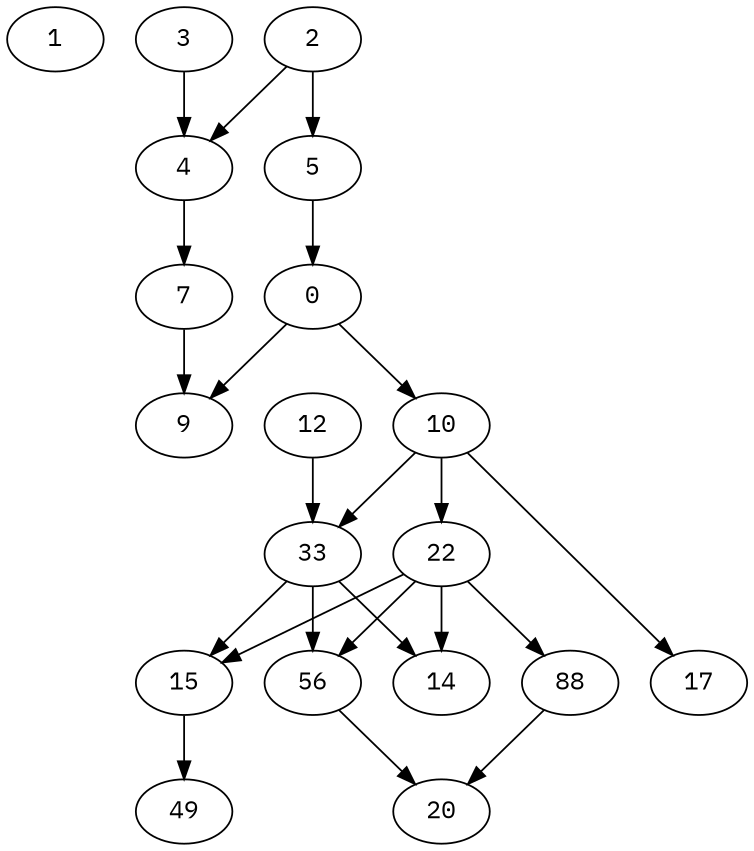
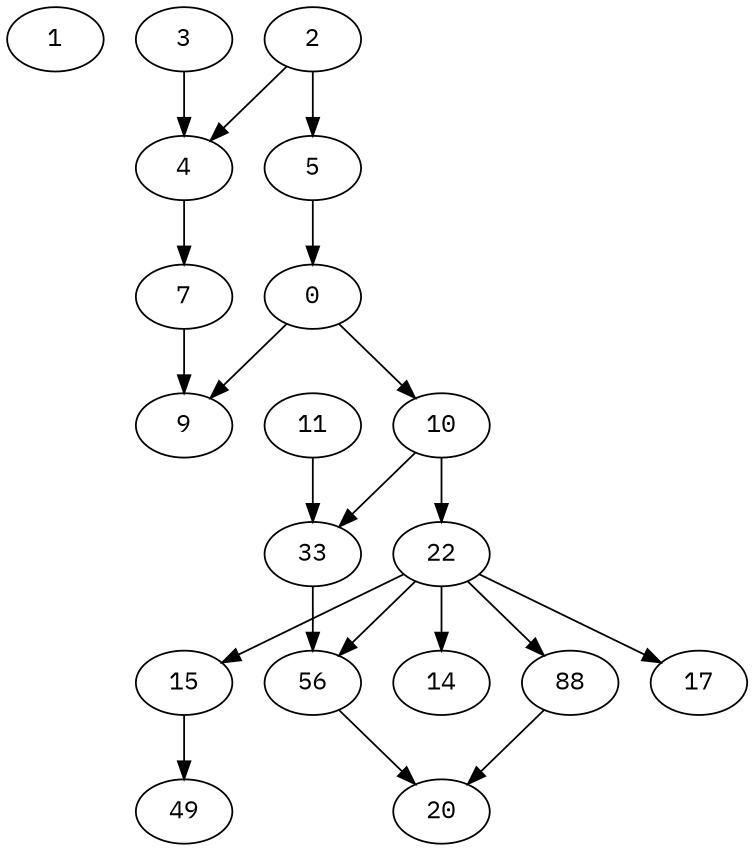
(313, 425) -> (313, 425)
(564, 548) -> (562, 614)
(369, 611) -> none
(255, 612) -> none
